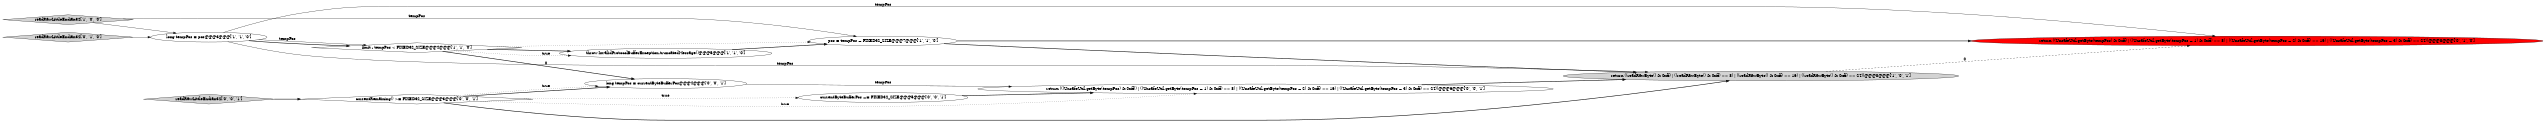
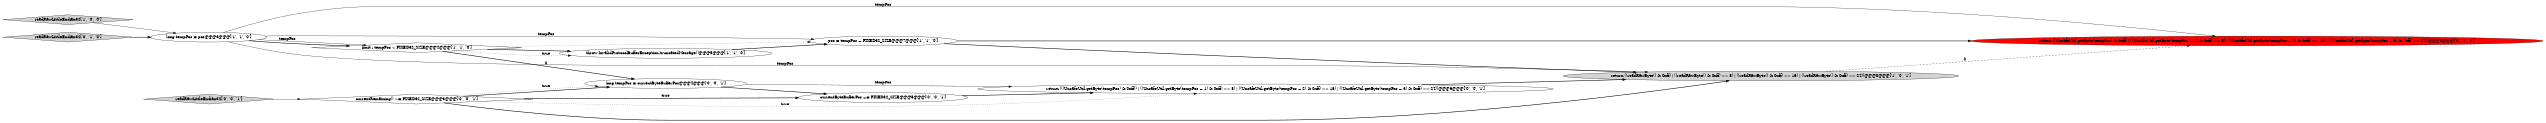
(489, 18) -> (538, 36)
(141, 37) -> (141, 37)
none -> (772, 90)
(660, 98) -> (660, 98)
(286, 99) -> (286, 99)
